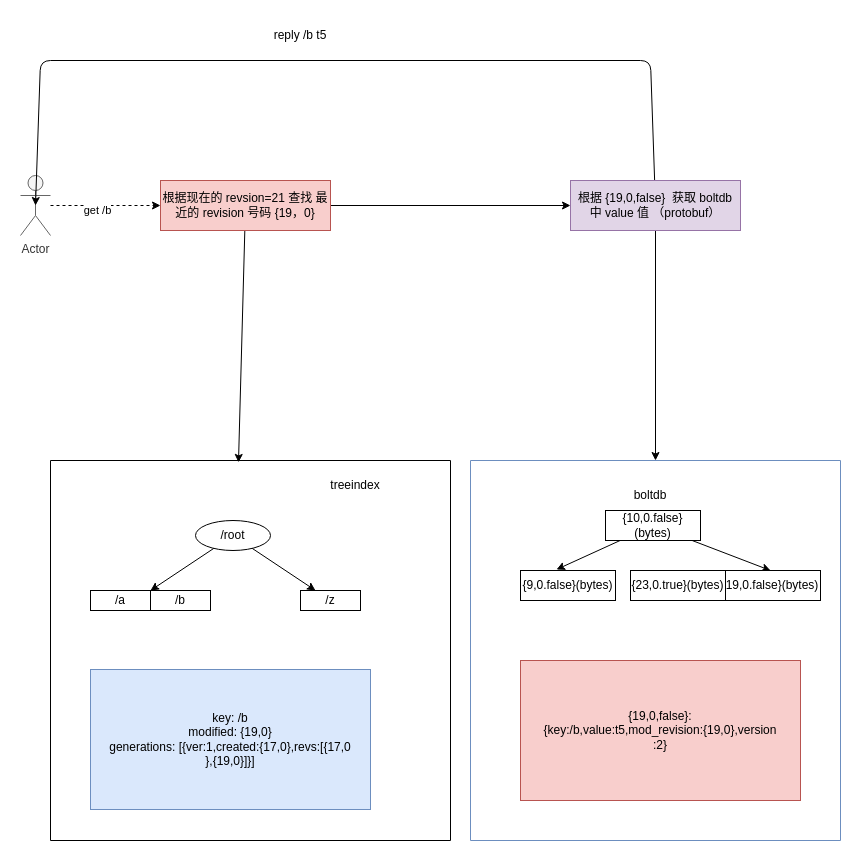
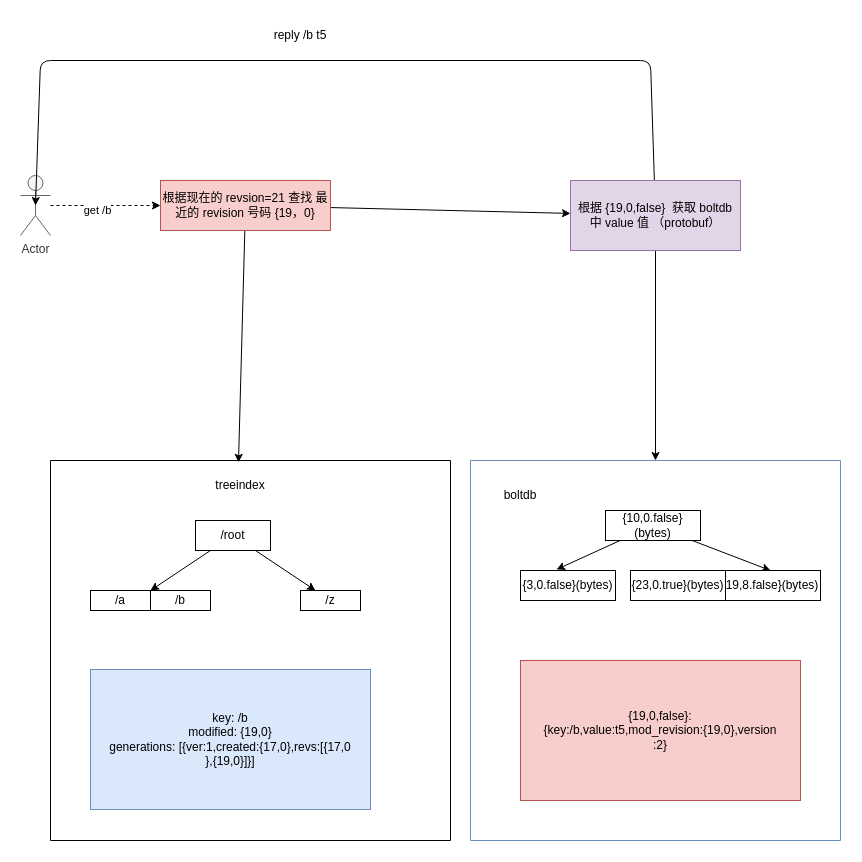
(656, 206) -> (656, 216)
(356, 486) -> (241, 486)
(651, 496) -> (521, 496)
(233, 536) -> (233, 536)
(568, 586) -> (568, 586)
(771, 586) -> (771, 586)
